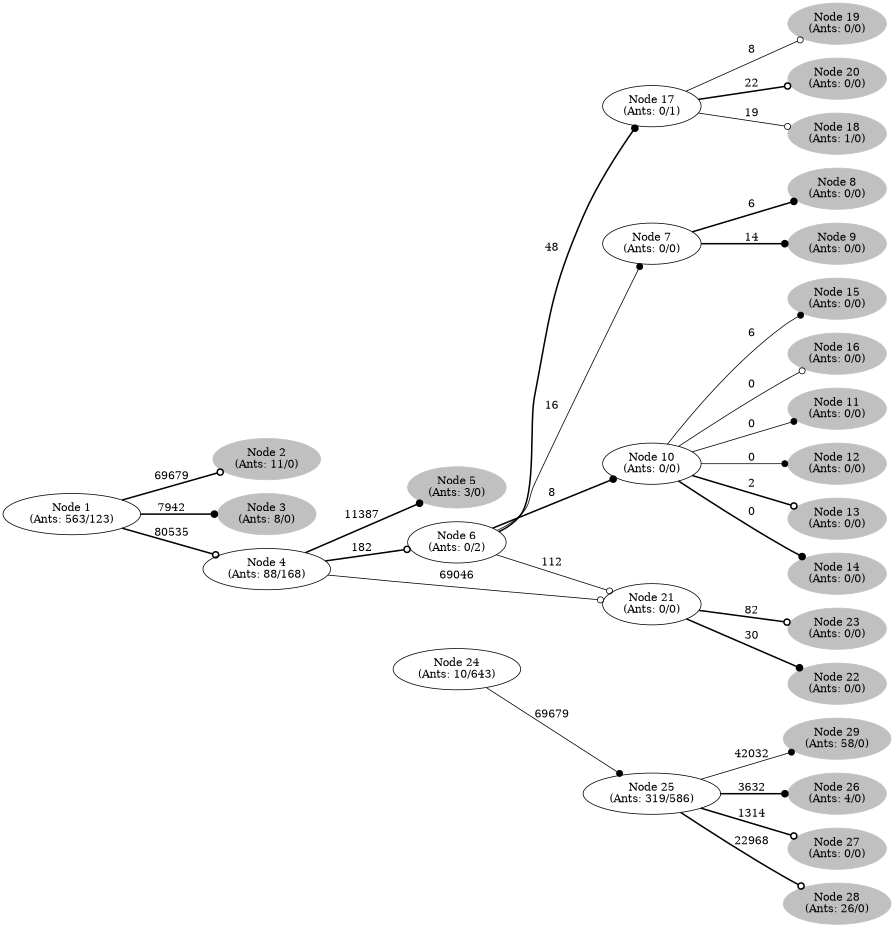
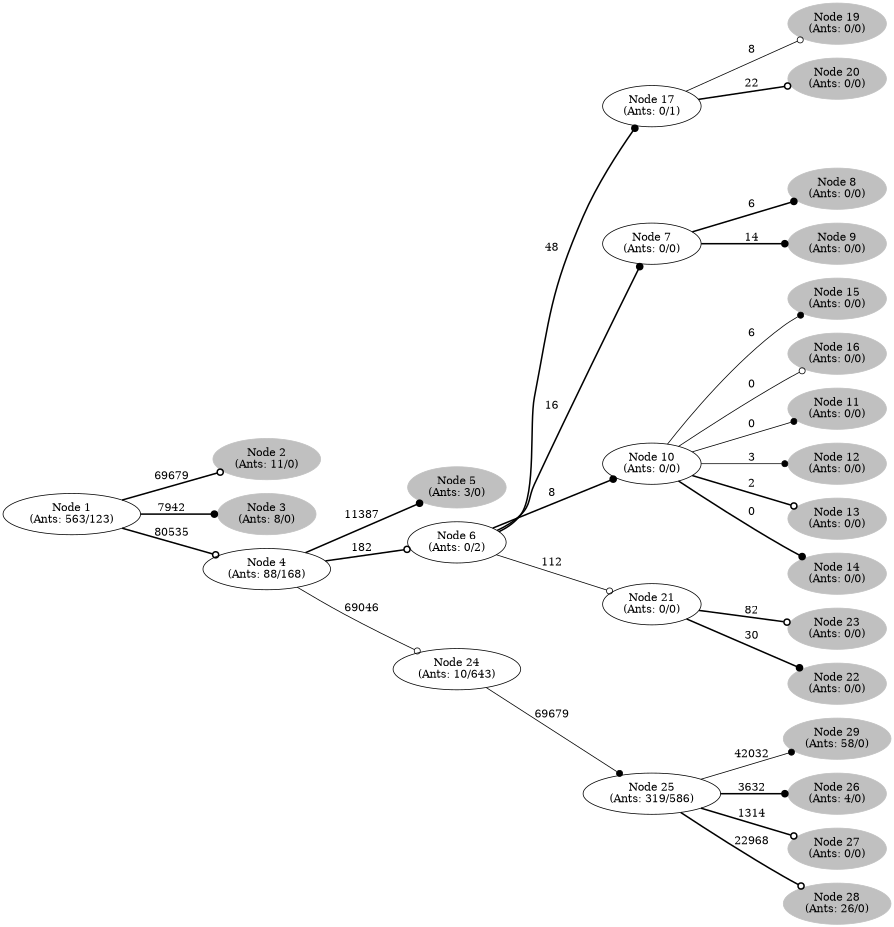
(837, 134) -> none
(572, 405) -> (572, 405)
(752, 458) -> (752, 458)
(463, 588) -> (355, 620)
